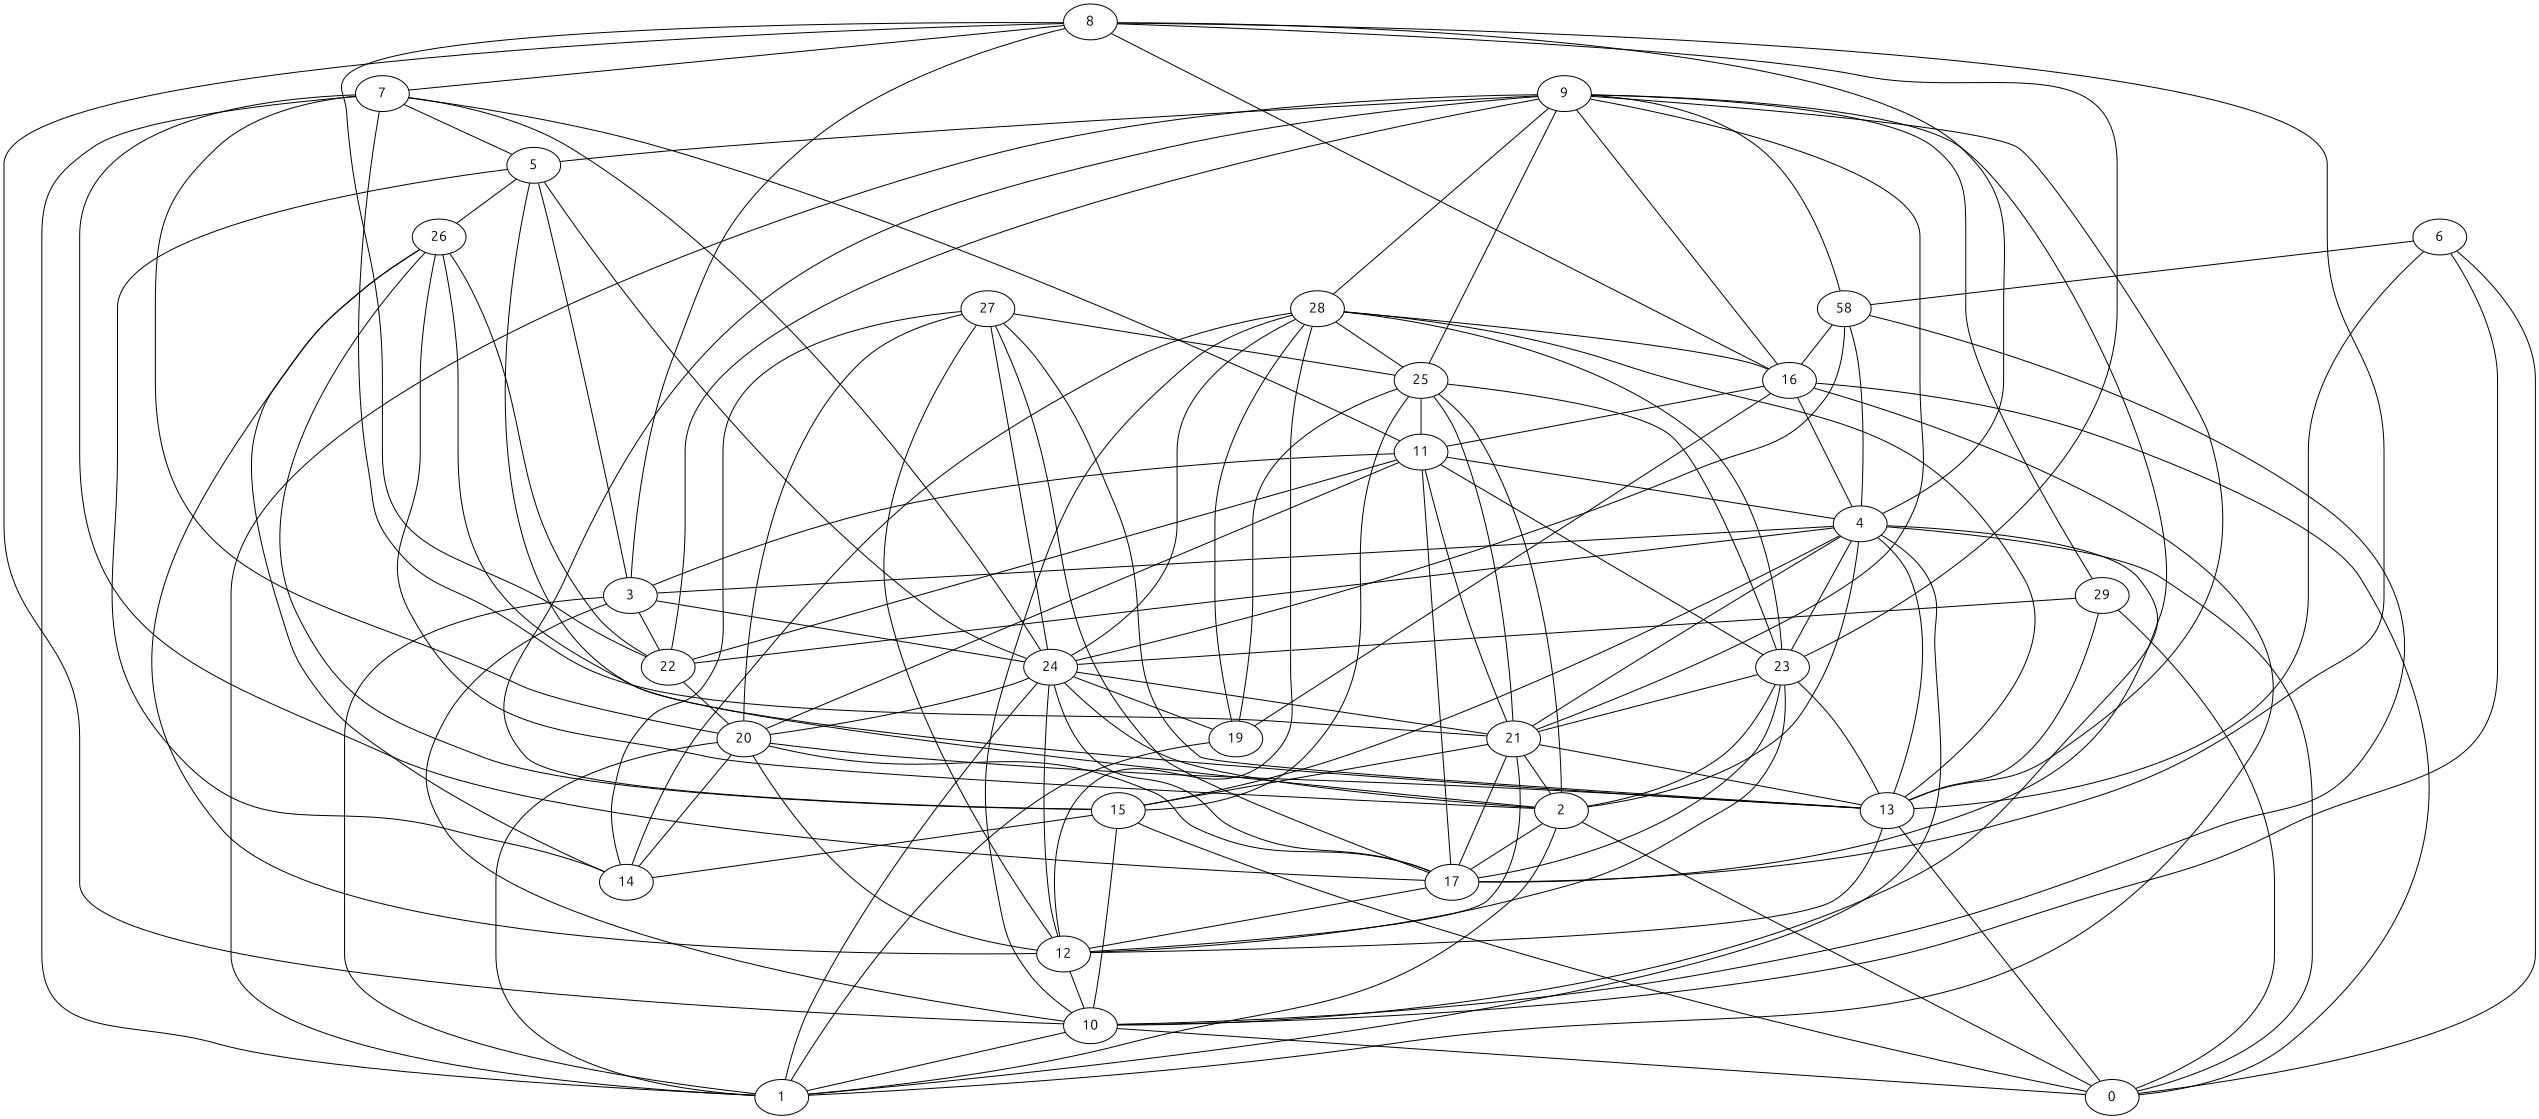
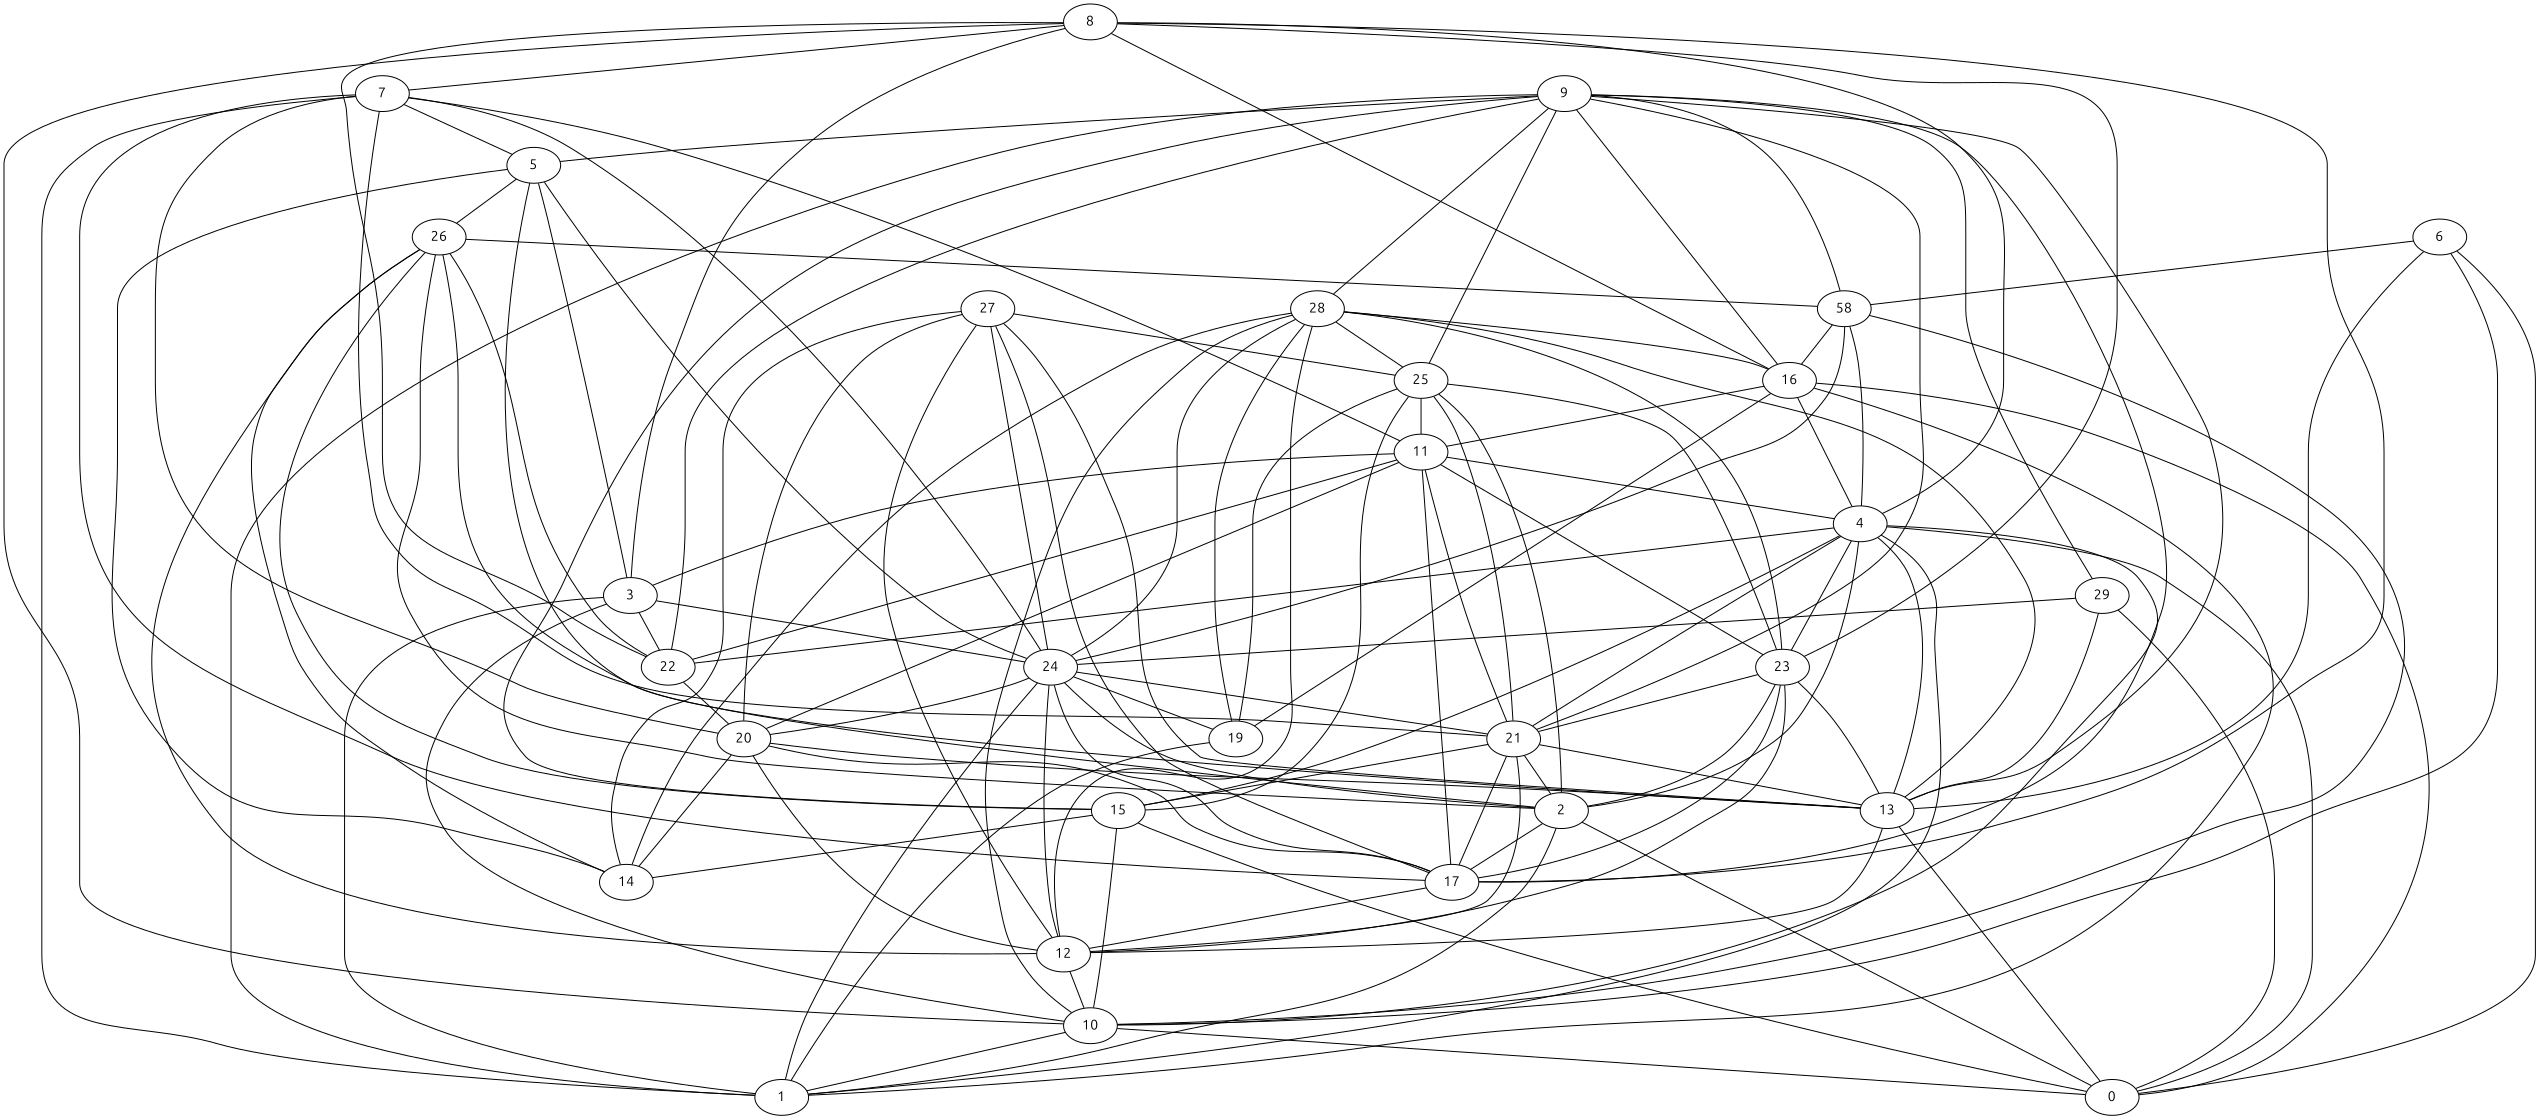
none -> (1142, 273)
(1245, 560) -> none
(496, 937) -> none
